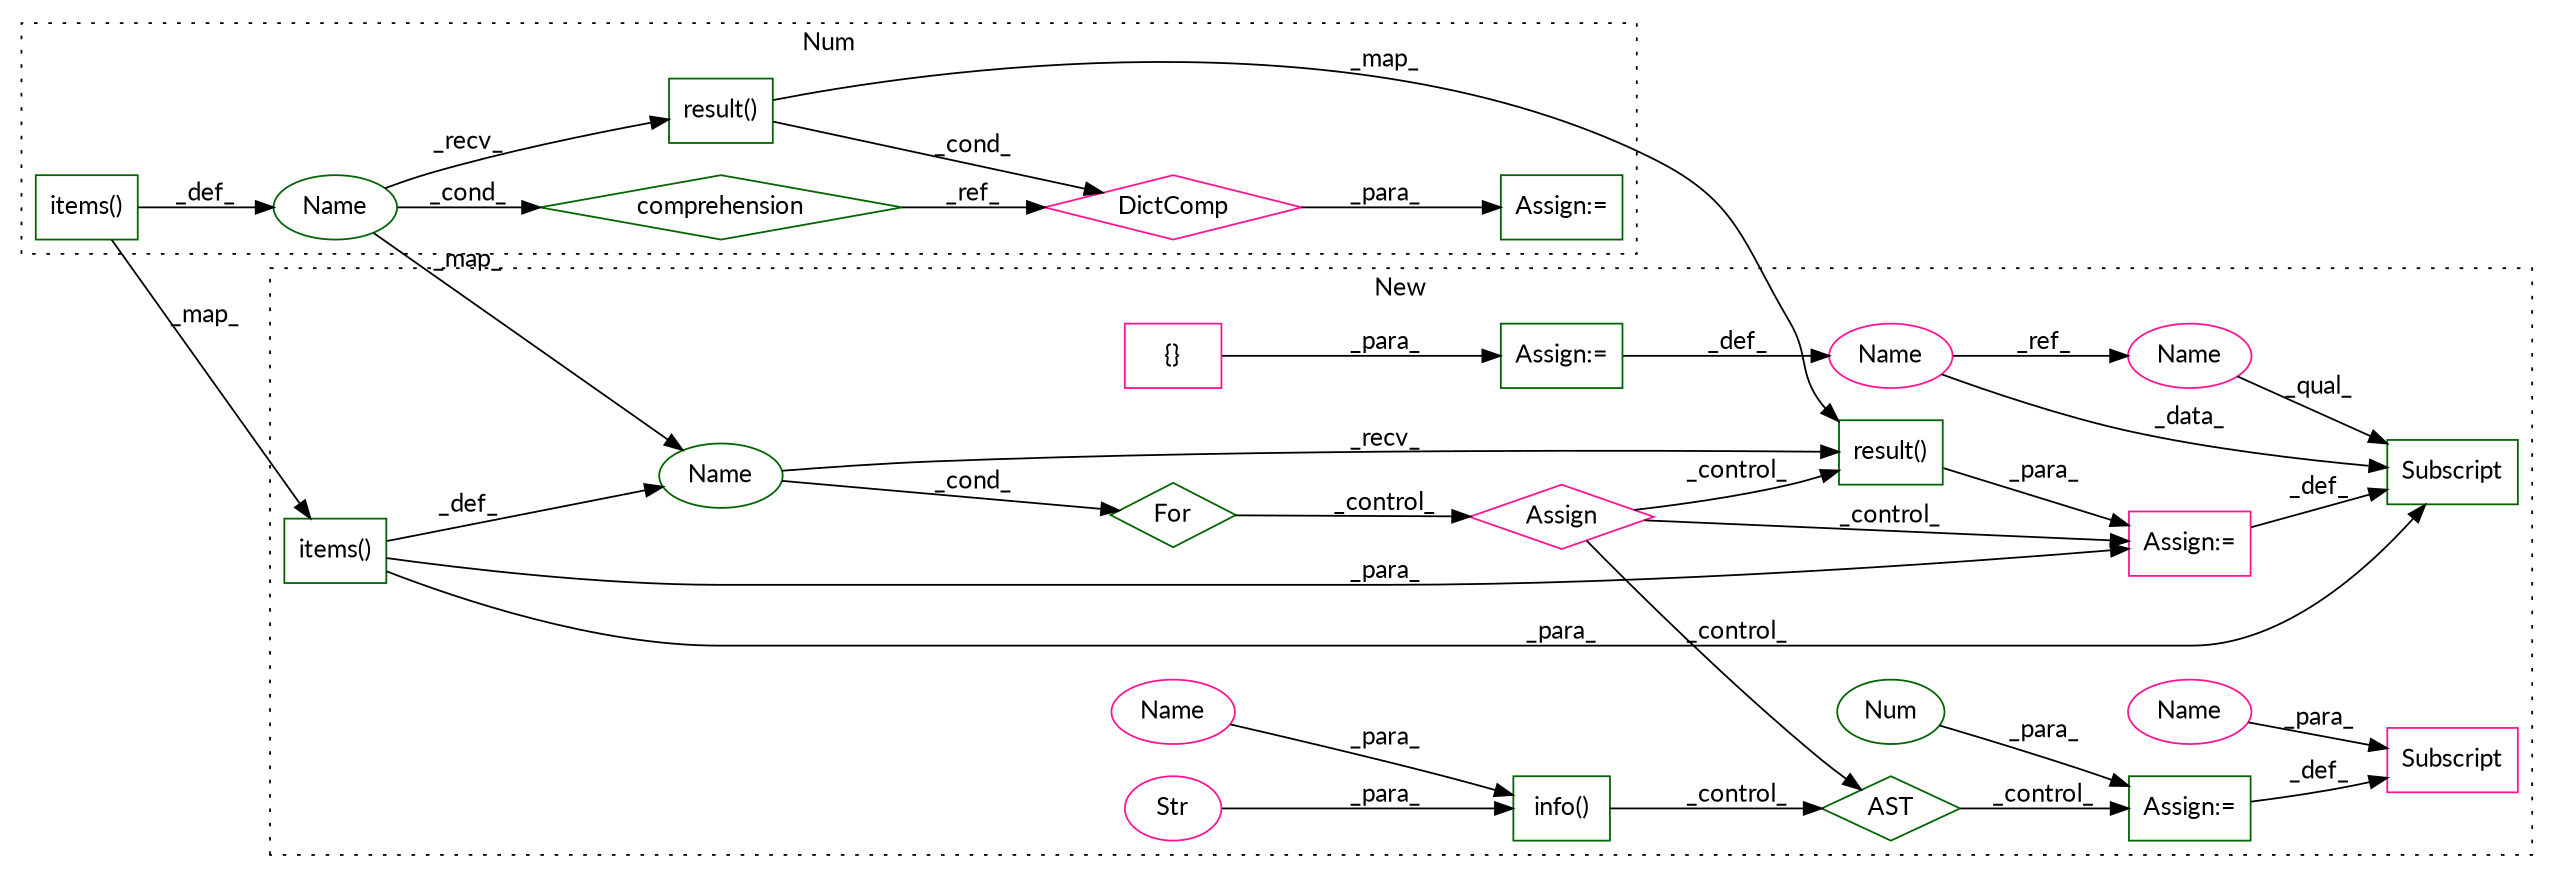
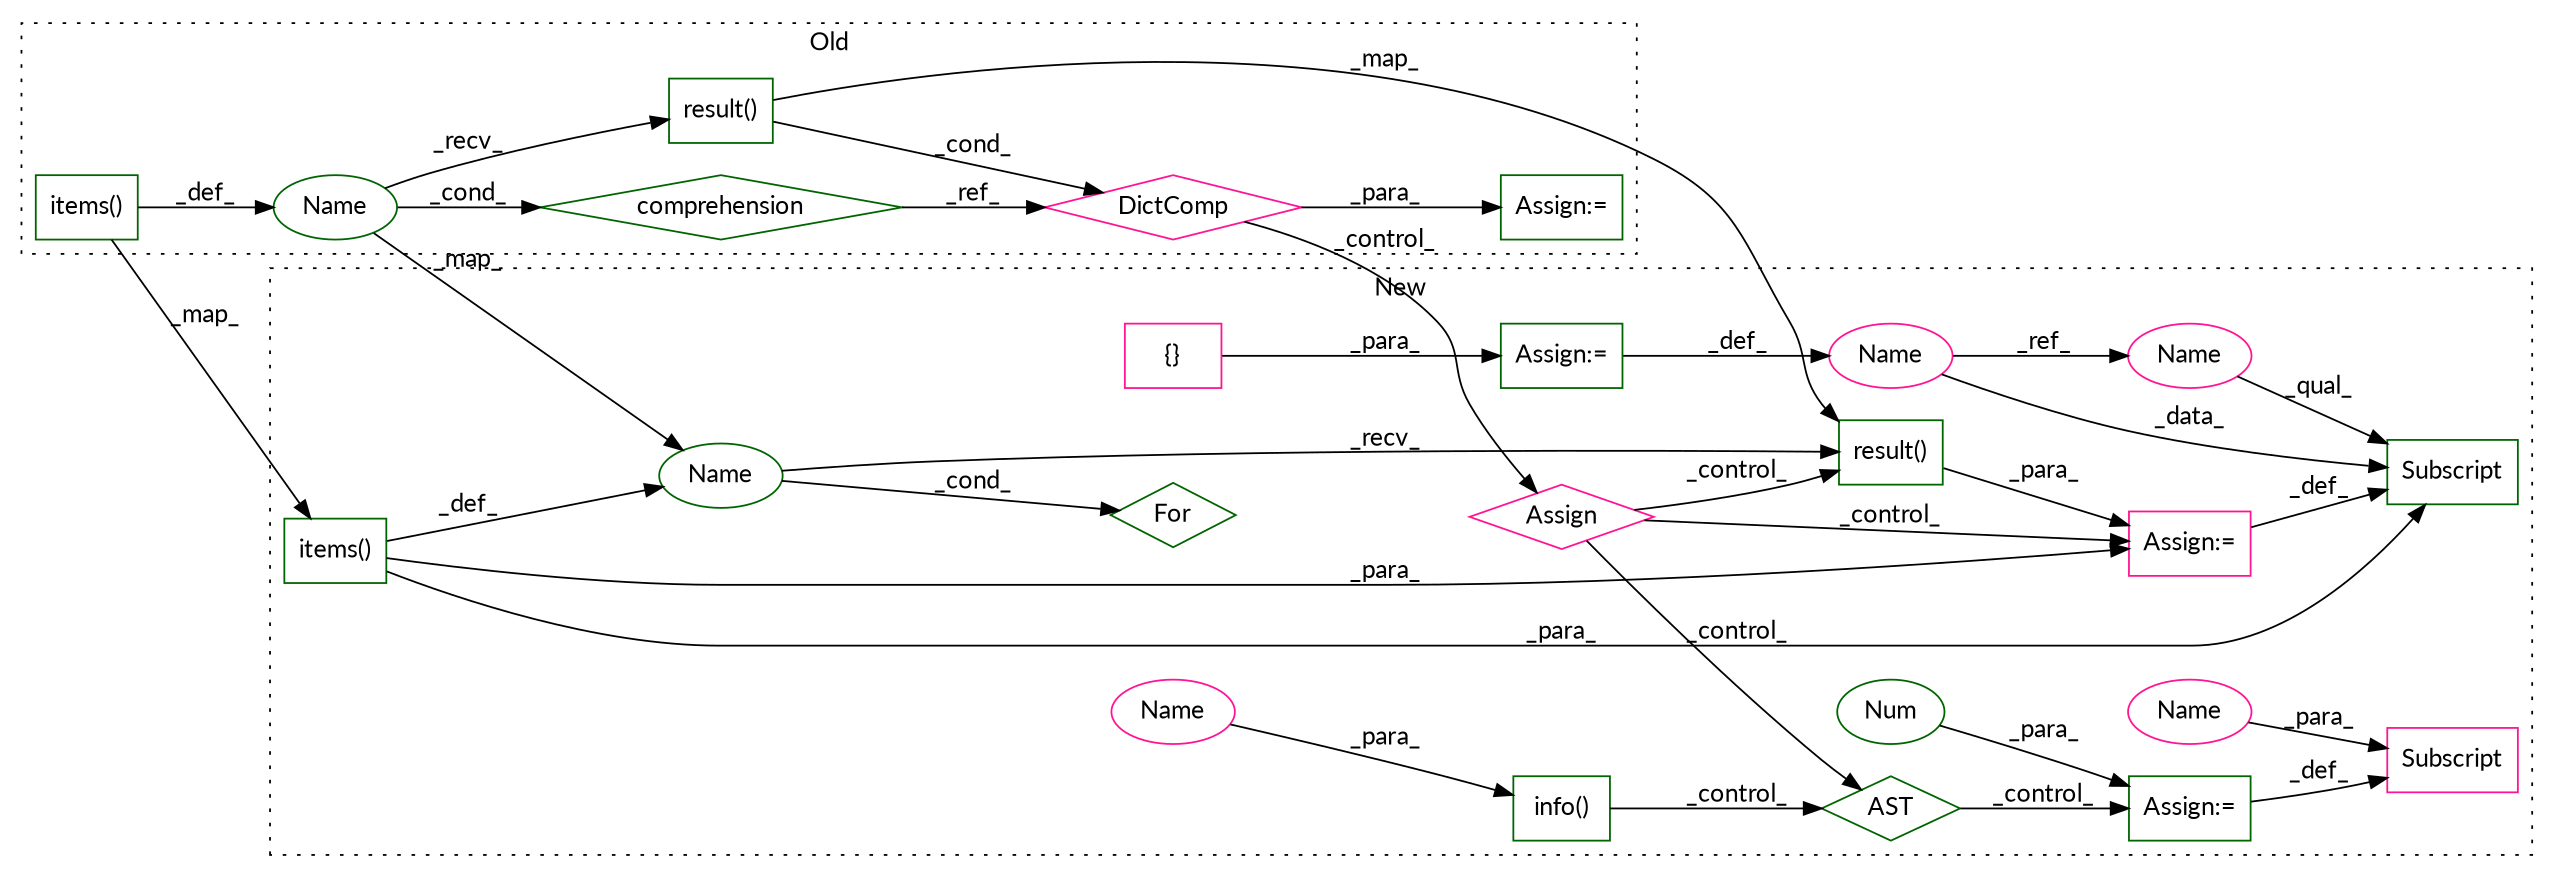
(829, 44) -> (829, 44)
(1343, 516) -> (1424, 309)
(1173, 808) -> none
